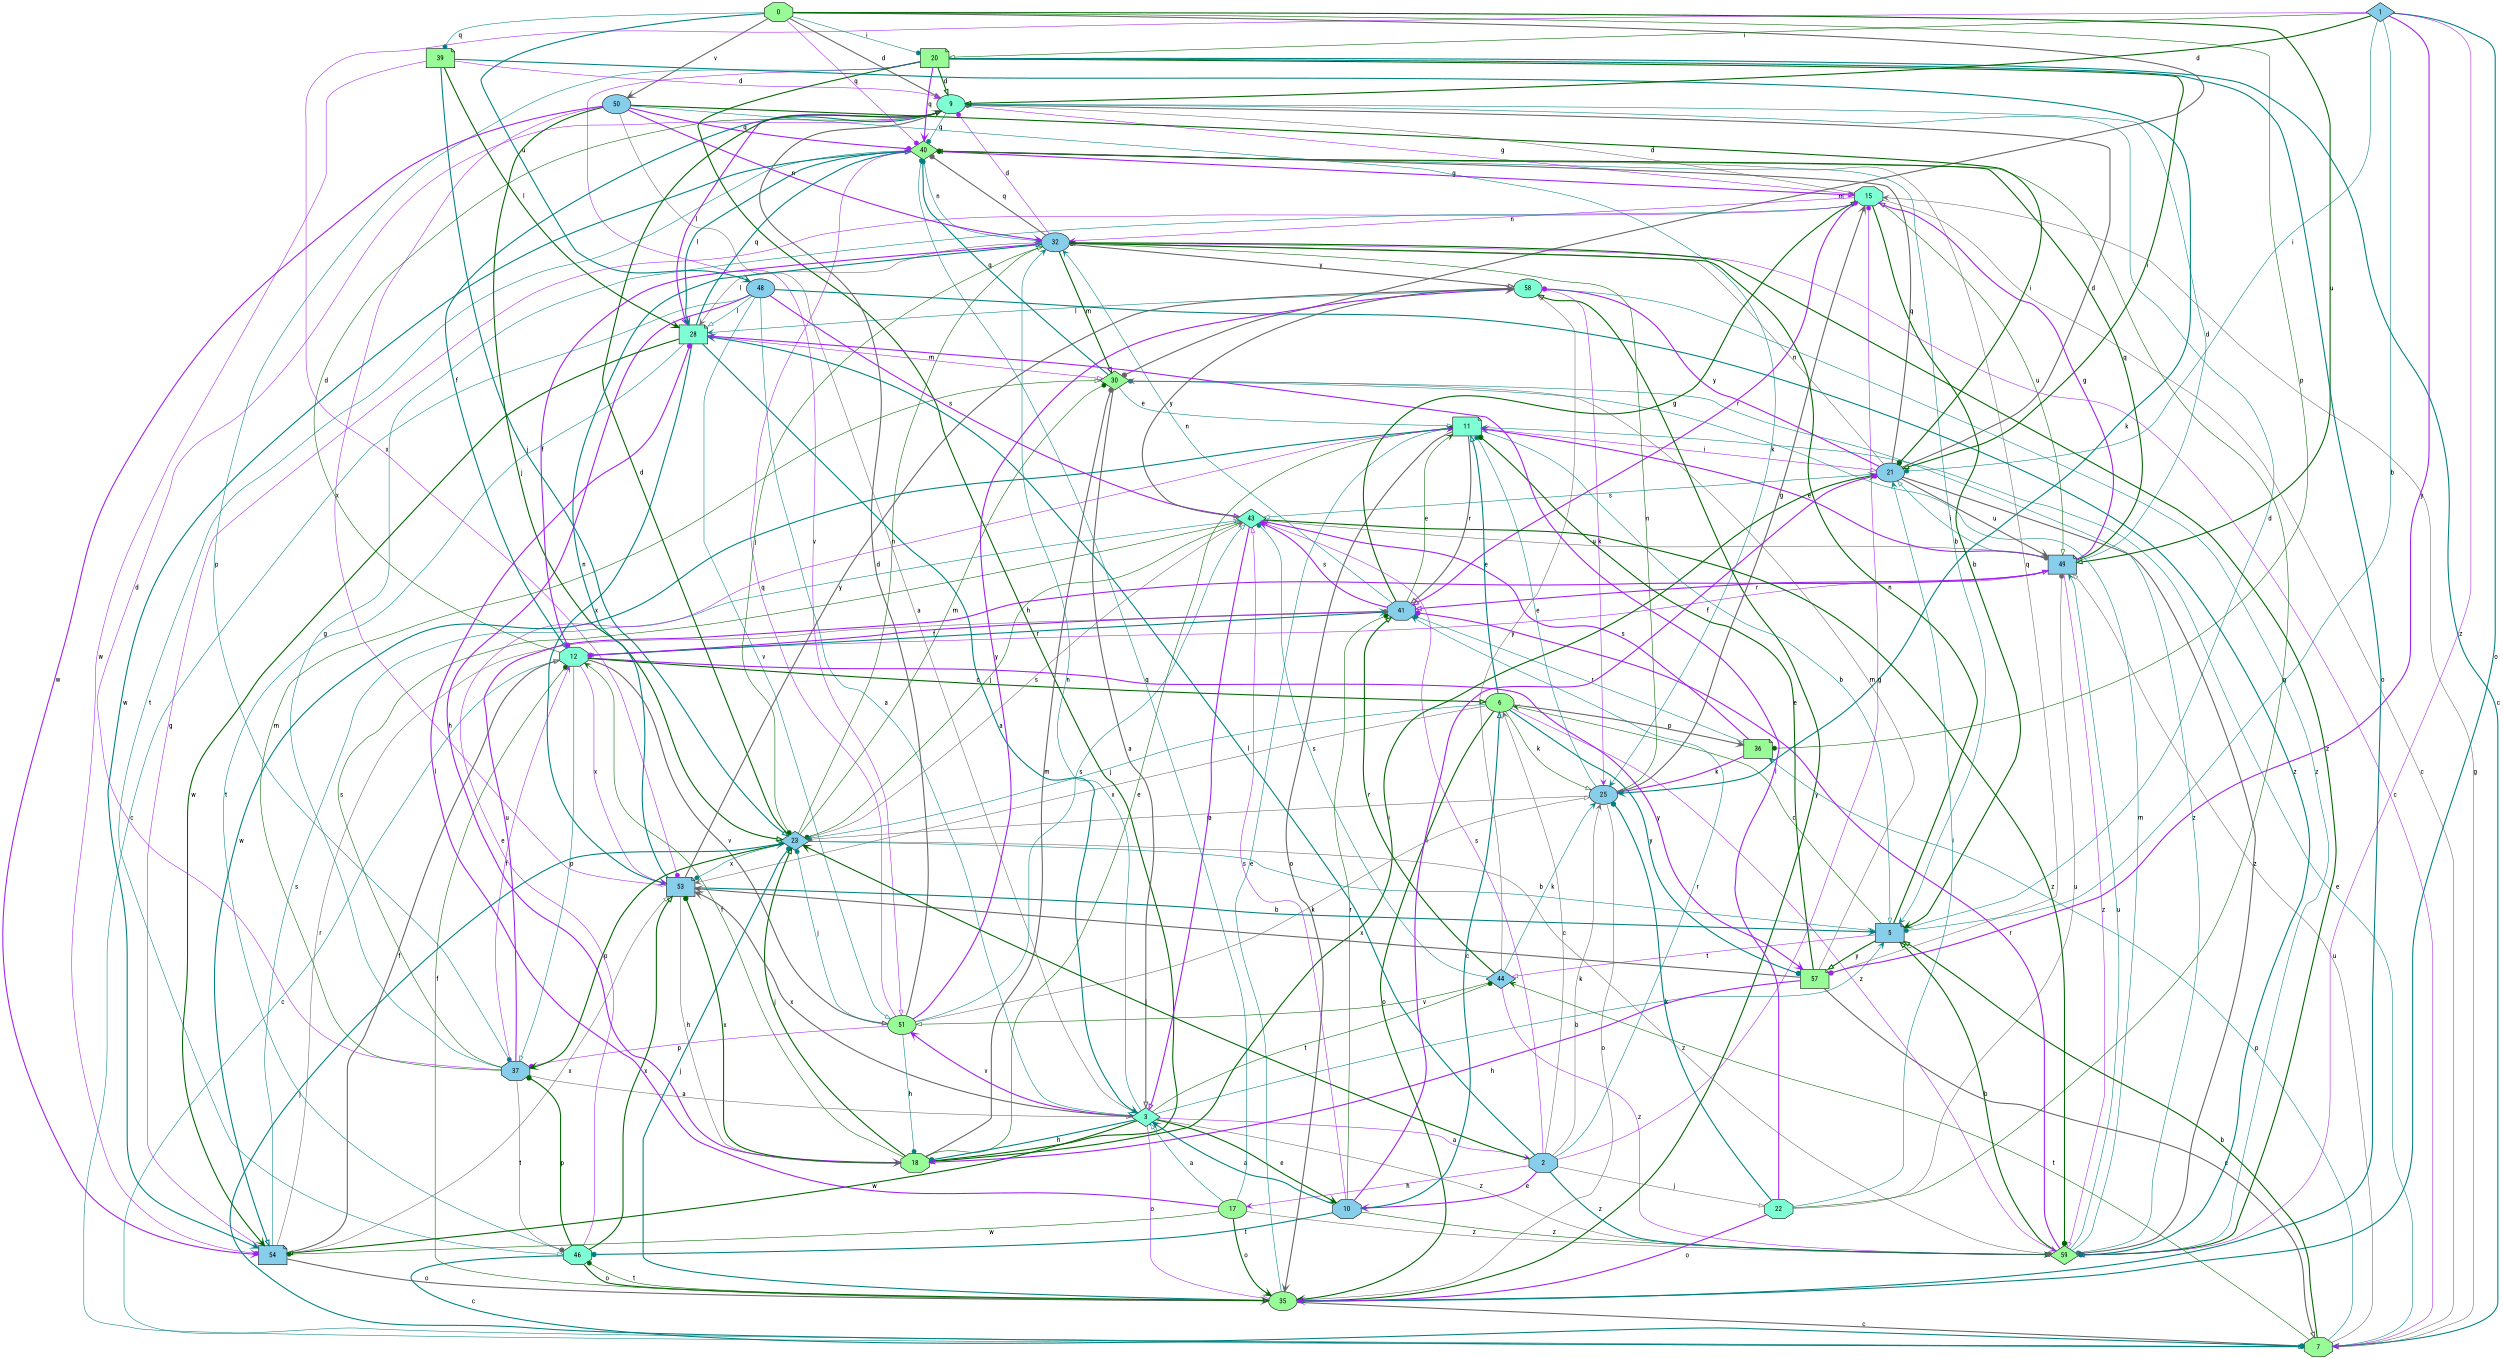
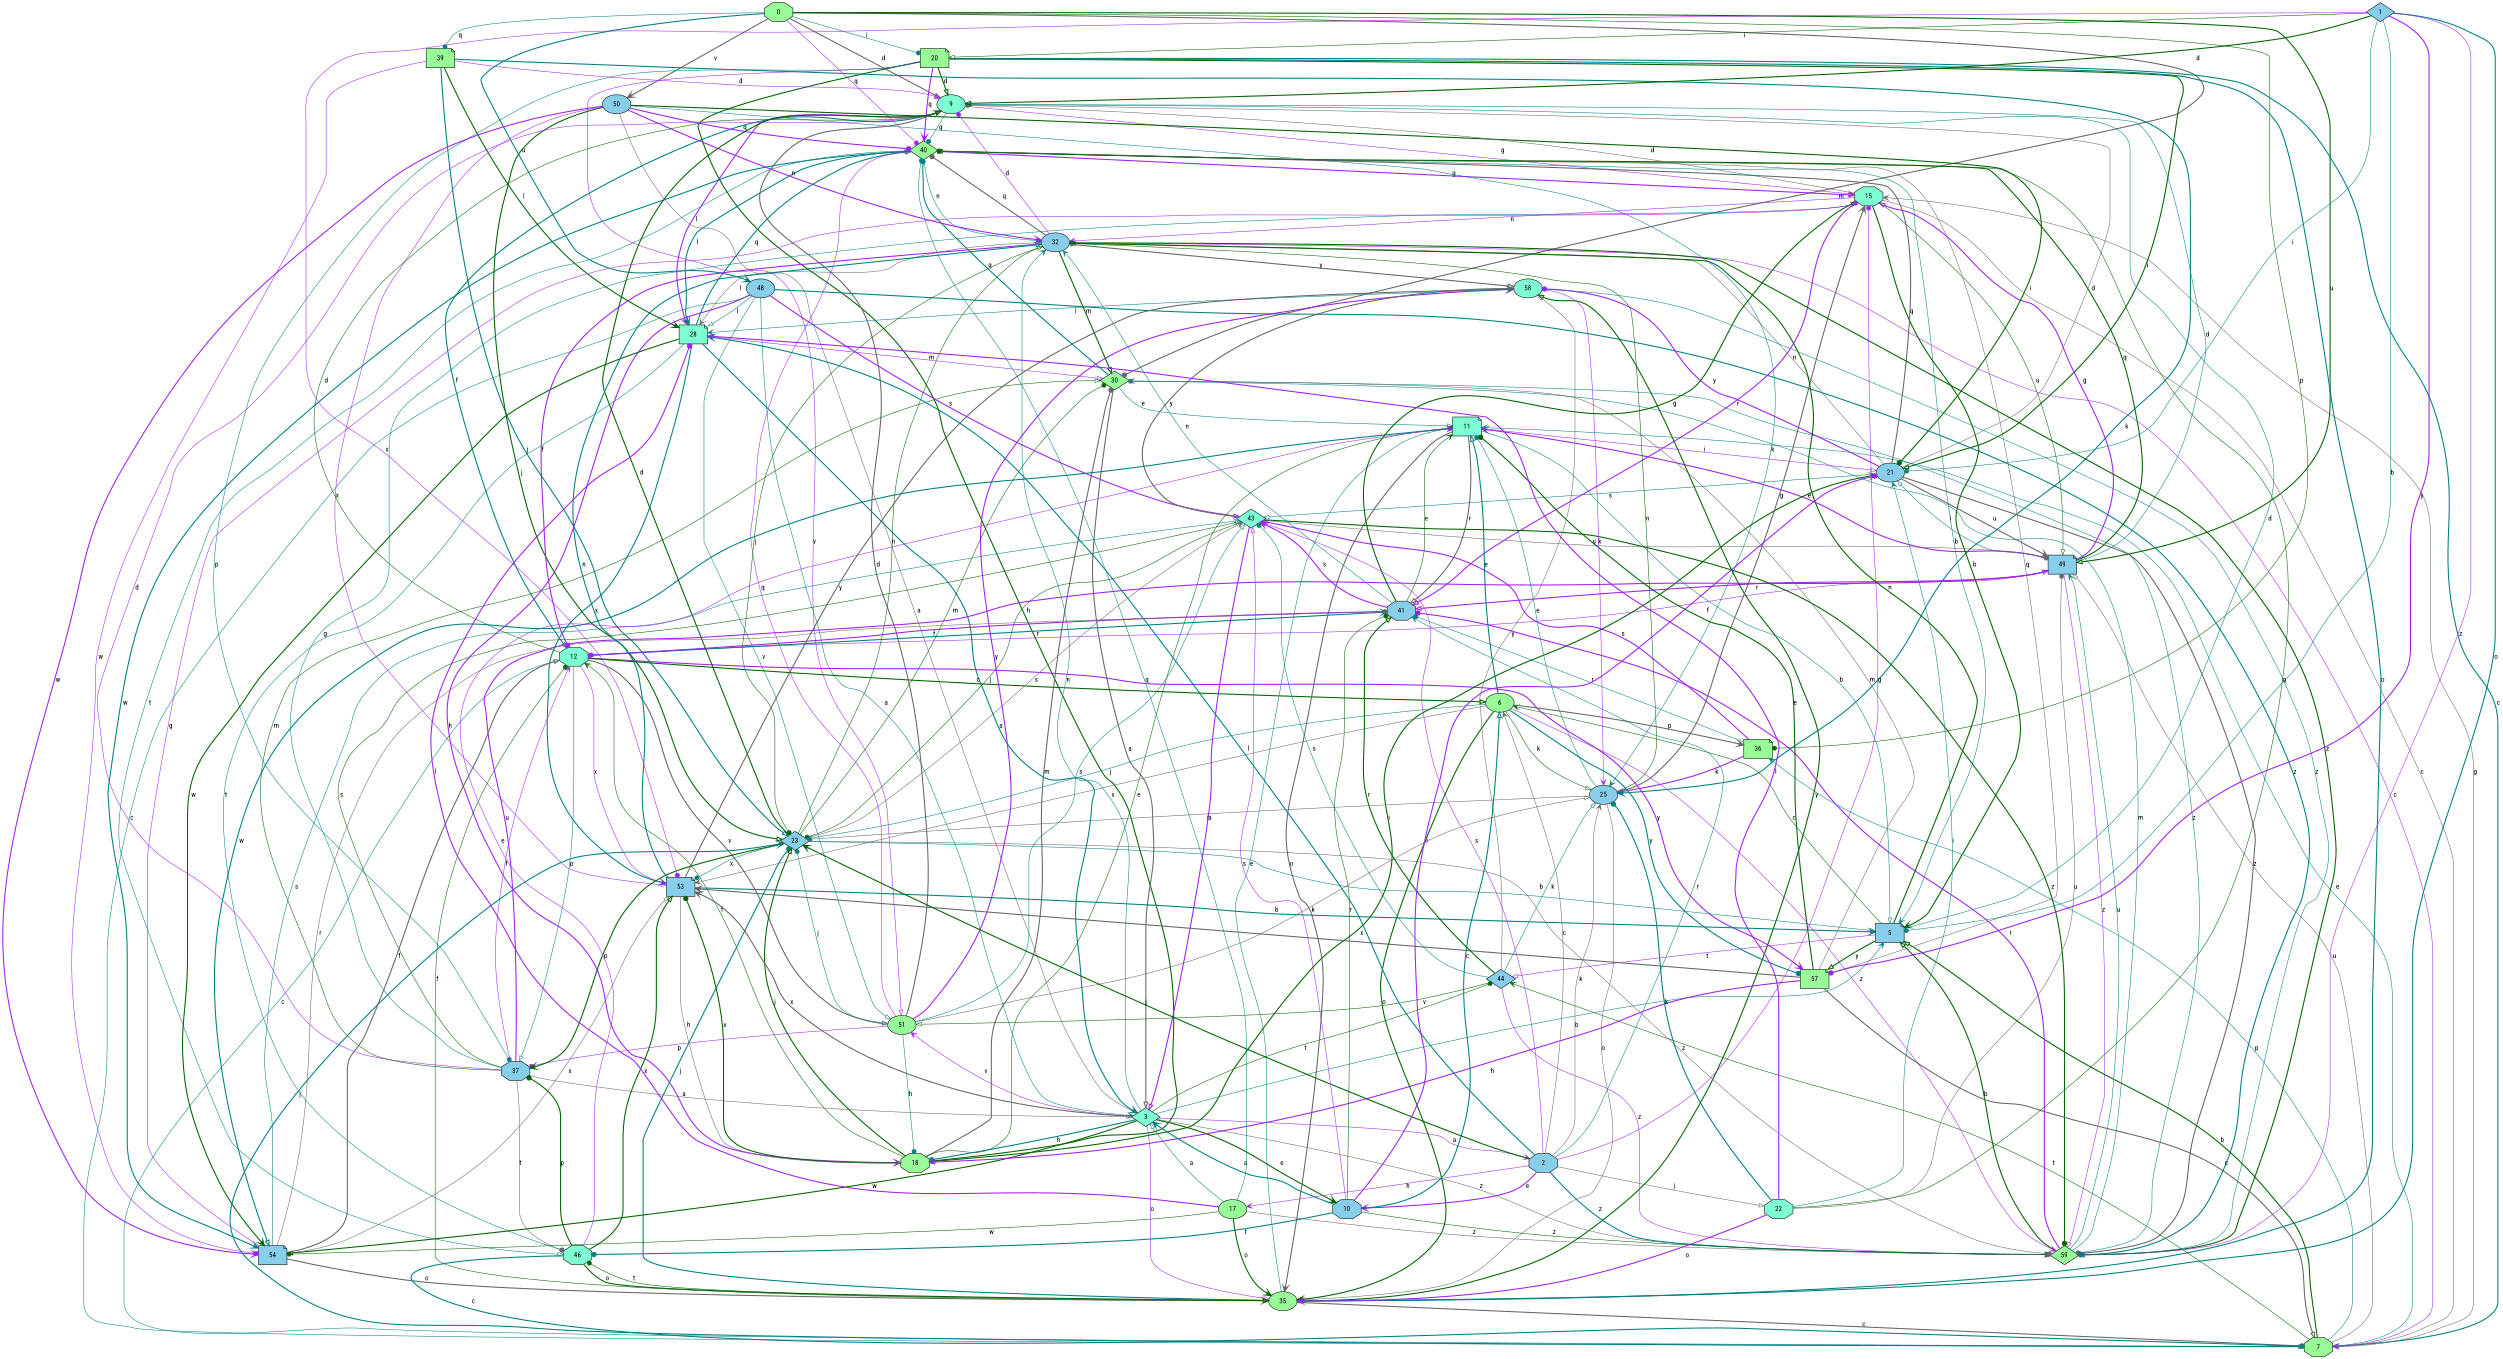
(1748, 122) -> (1748, 122)
(1546, 888) -> (1546, 888)
(1017, 1095) -> (1017, 1095)
